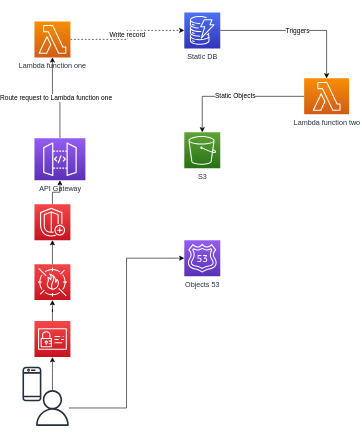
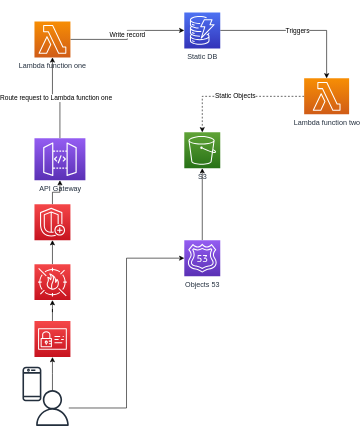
(128, 37) -> (128, 37)
(280, 96) -> (280, 96)
none -> (203, 173)
